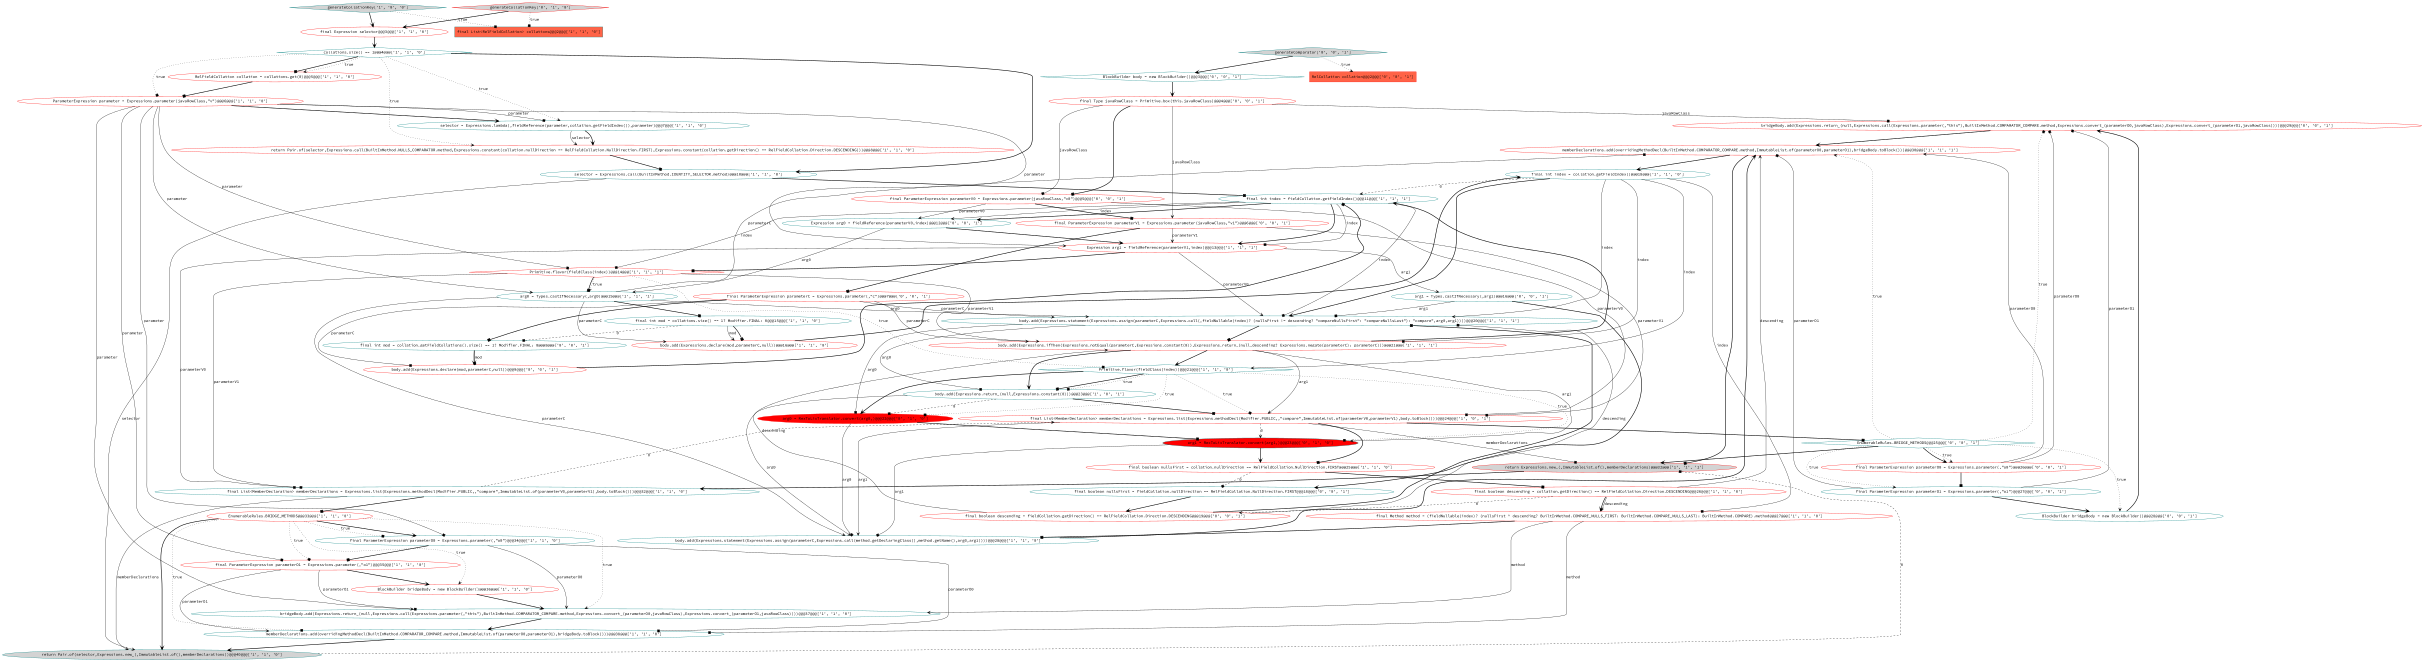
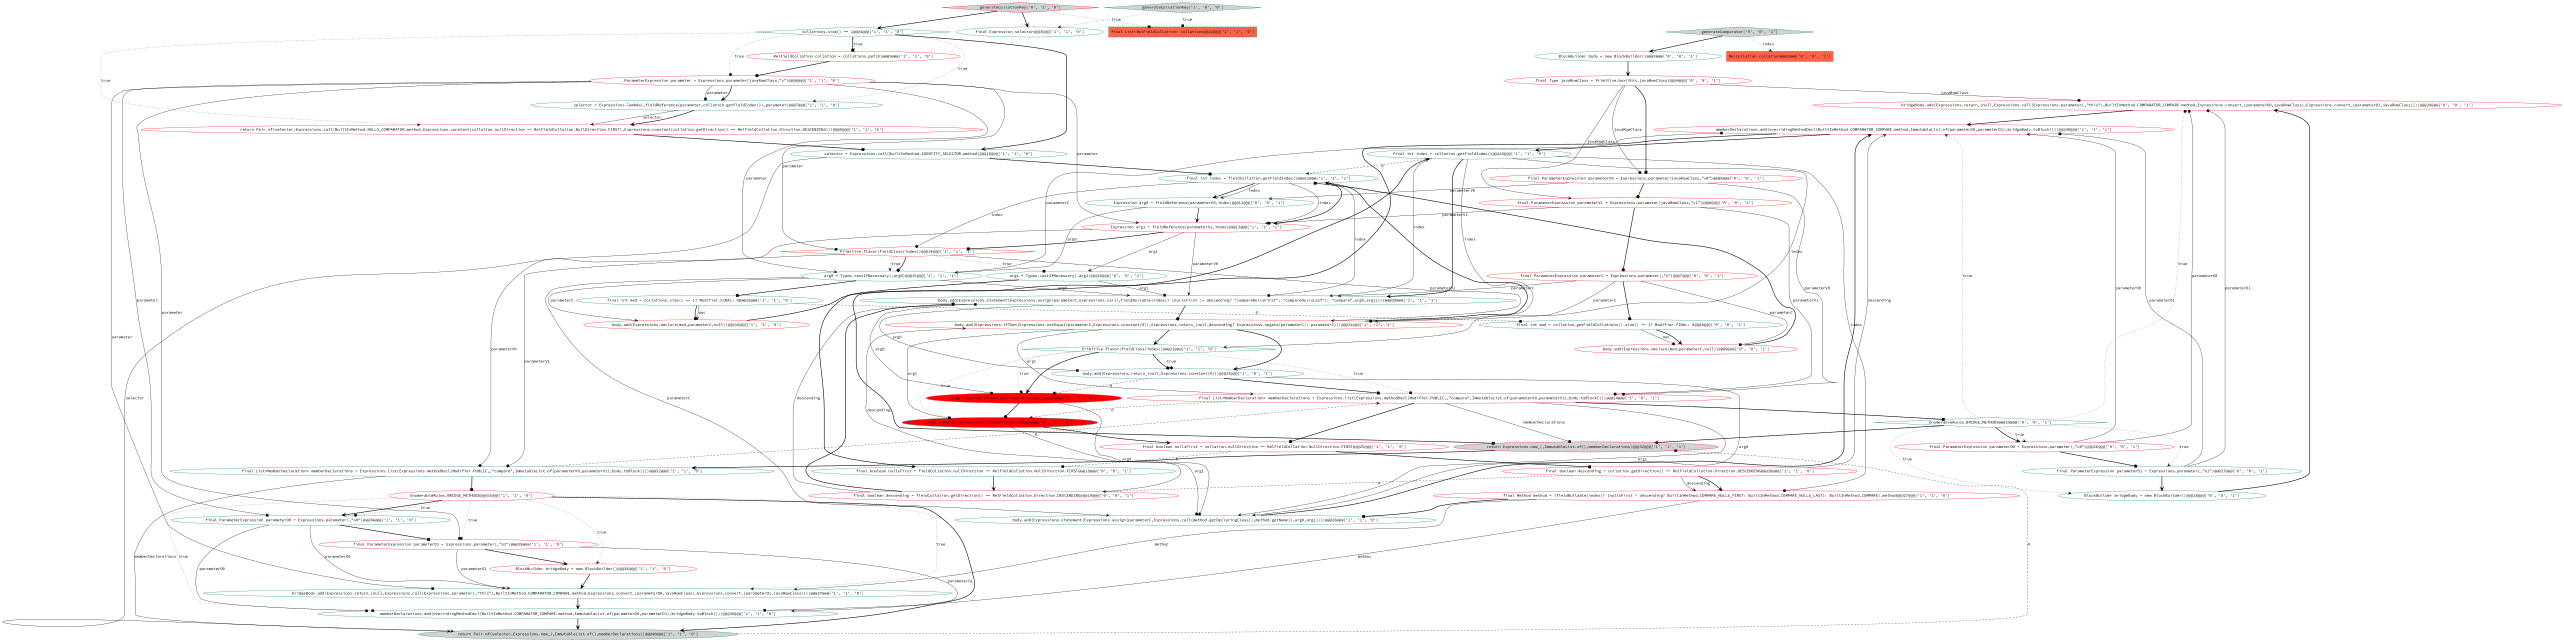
(371, 18) -> (1111, 19)
(374, 32) -> (1030, 32)
(374, 41) -> (939, 19)
(1346, 65) -> (1768, 44)
(1172, 77) -> (1628, 56)
(865, 320) -> (988, 263)
